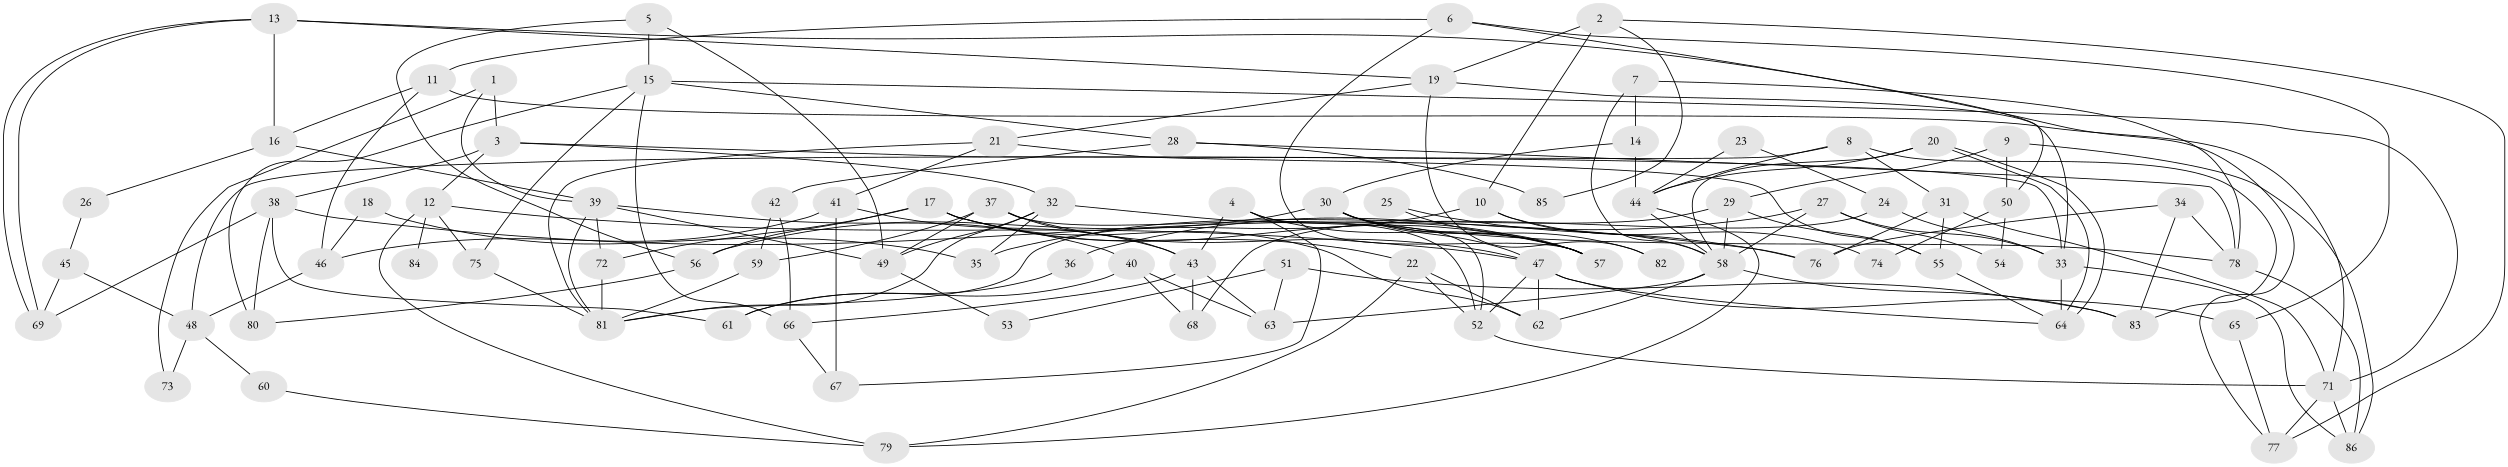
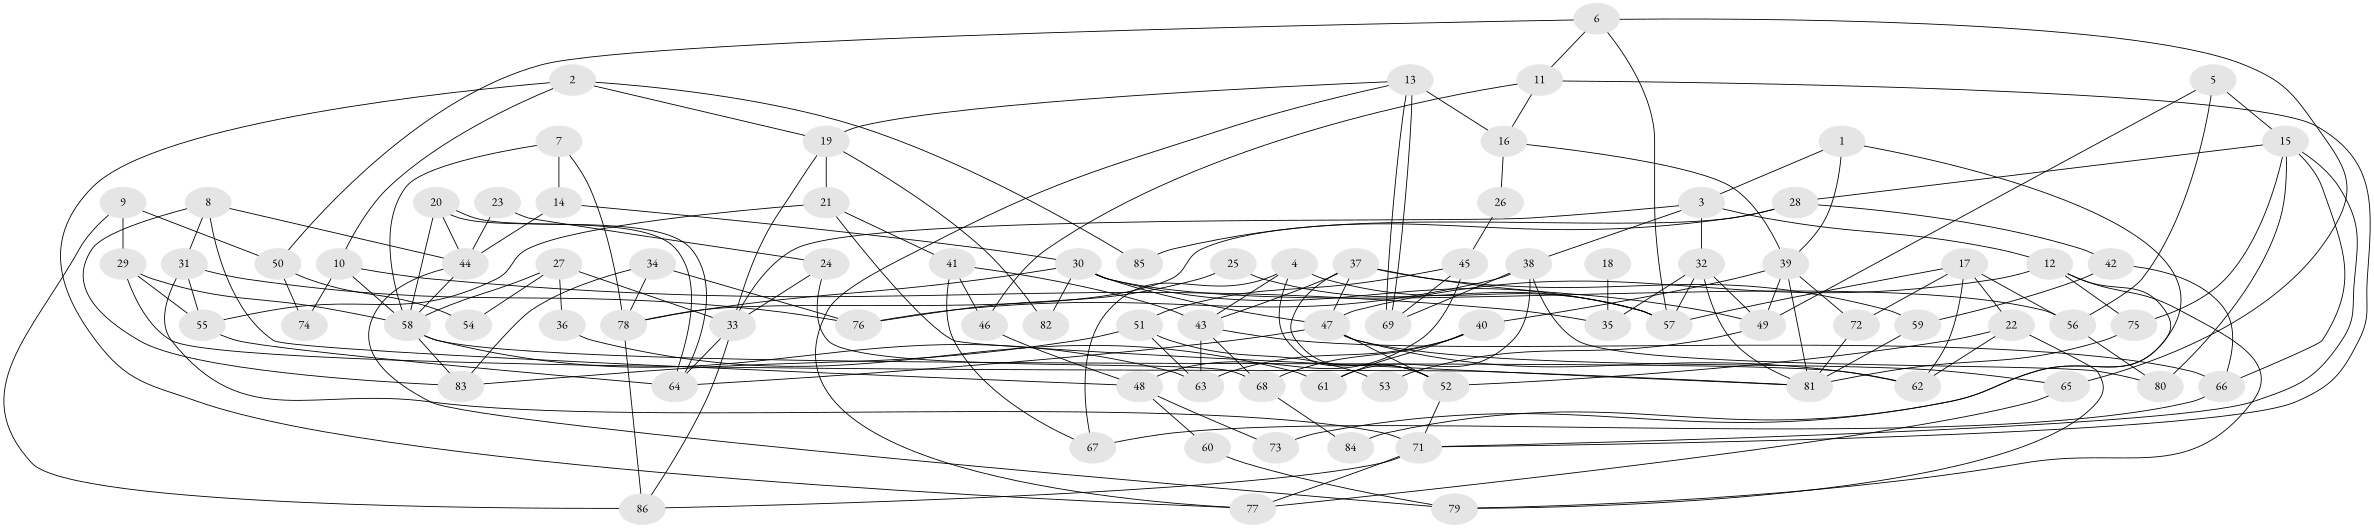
(344, 233) -> none
none -> (1277, 290)
none -> (1307, 417)
